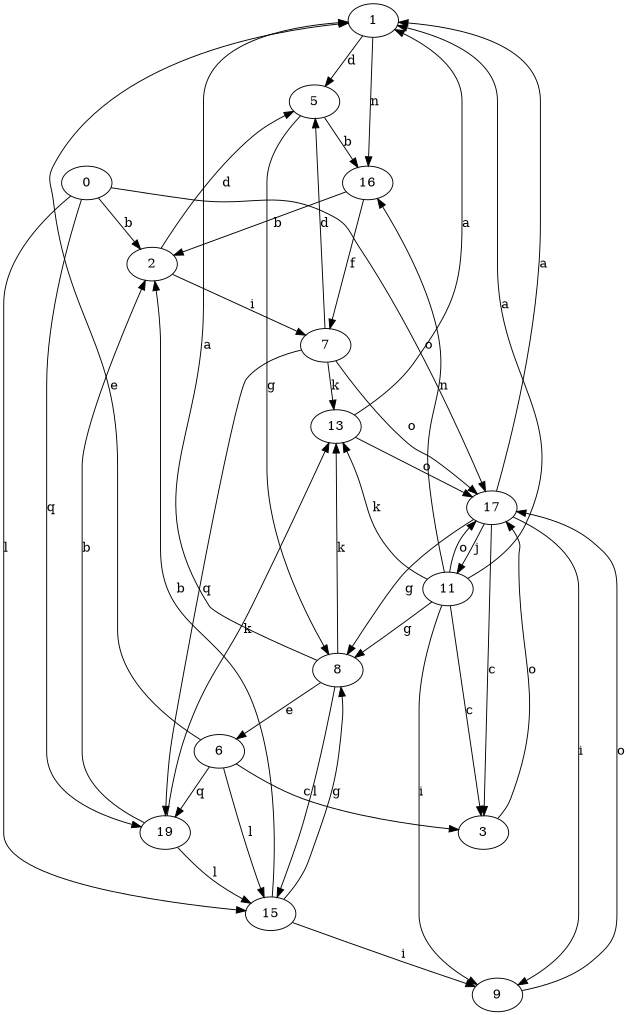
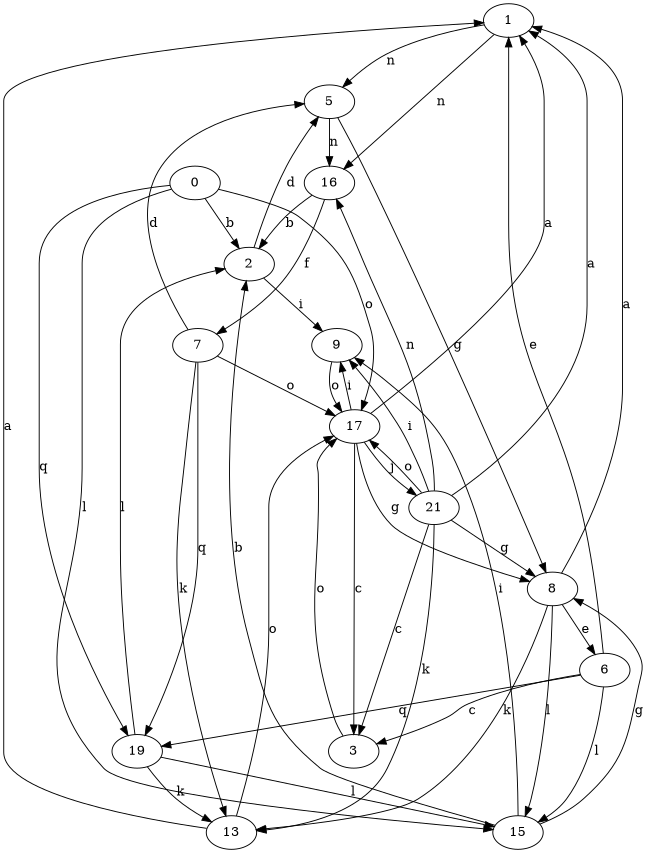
(352, 61) -> (391, 61)
(348, 142) -> (334, 142)
(235, 303) -> (290, 302)
(87, 548) -> (123, 508)
(448, 589) -> (434, 508)
